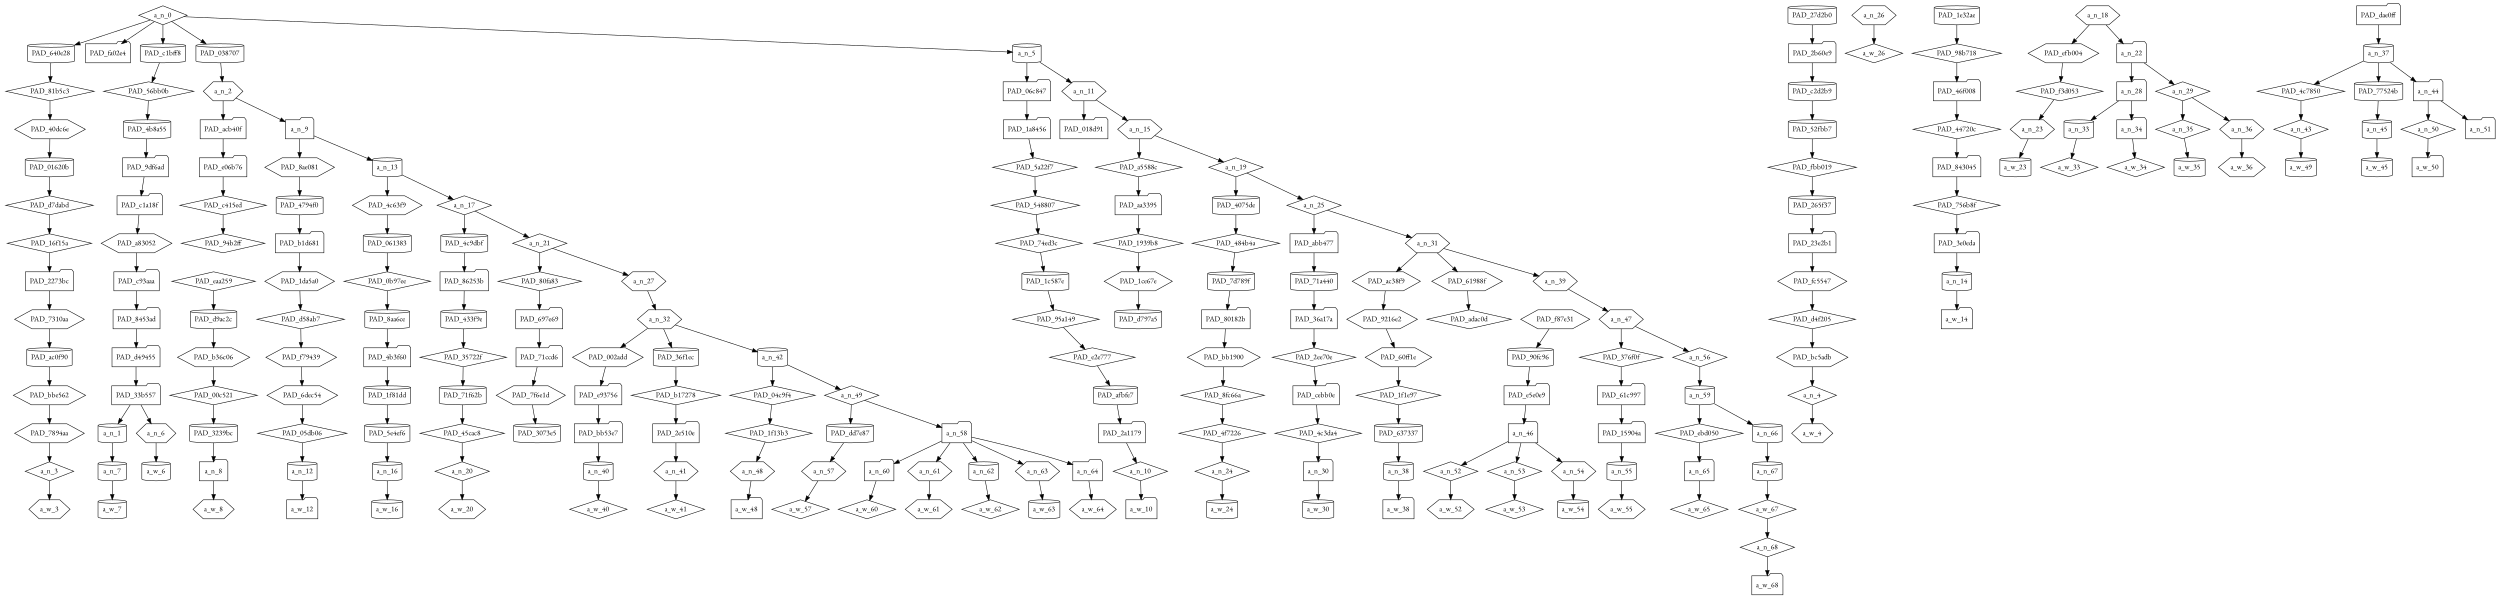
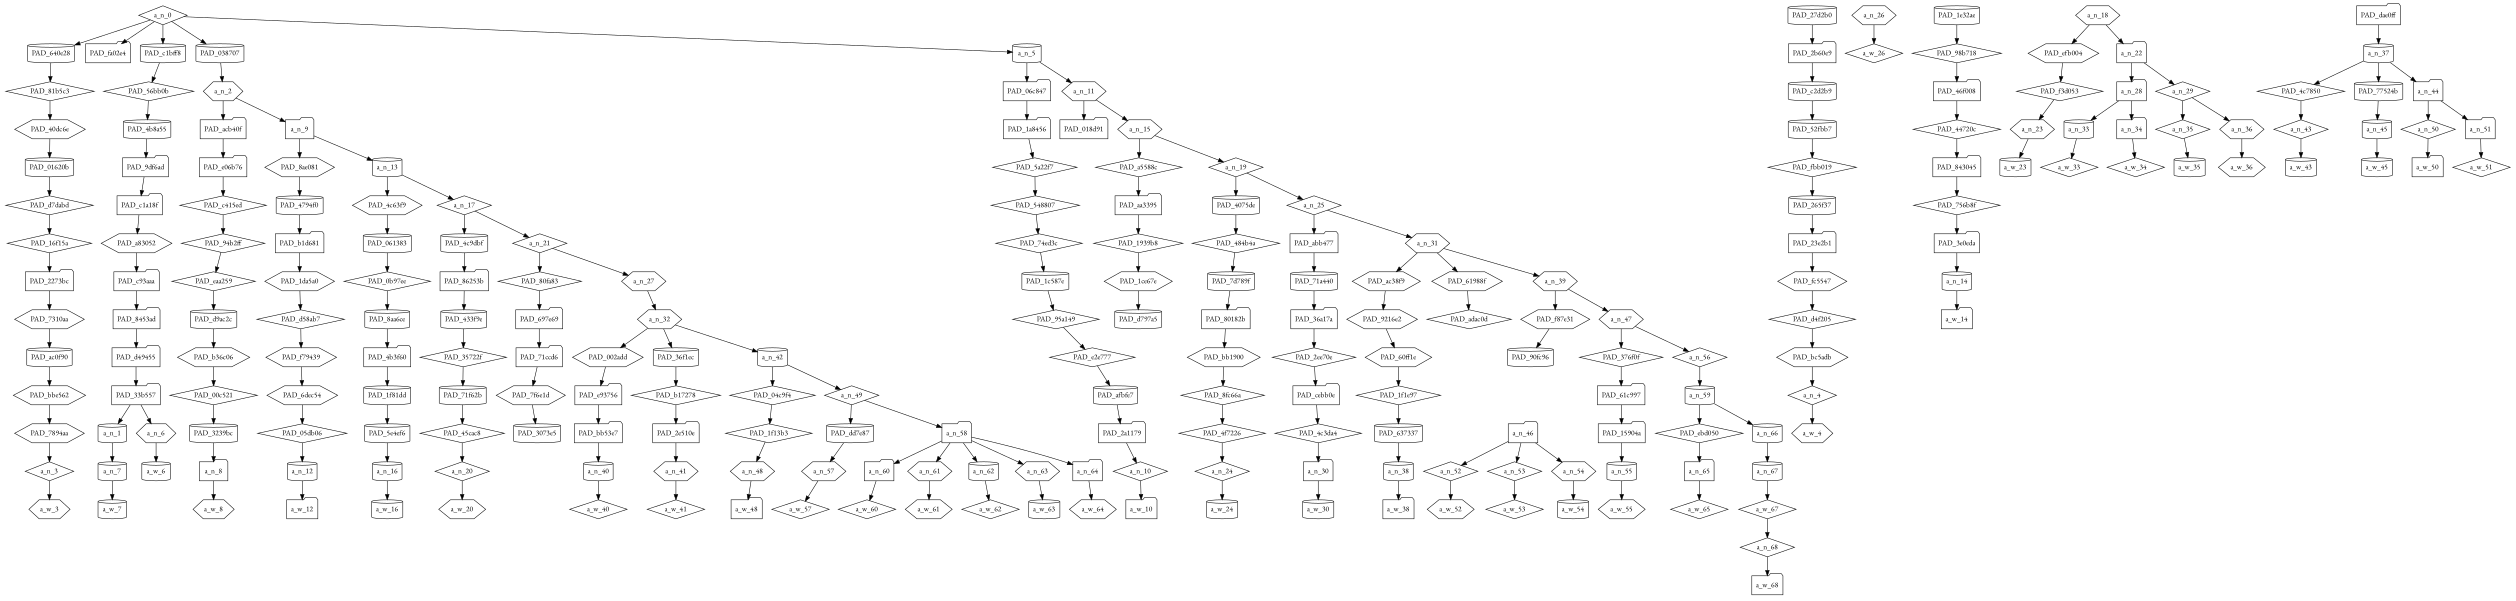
(2301, 167) -> (2301, 167)
none -> (2481, 167)
none -> (219, 260)
none -> (1555, 298)
(1527, 395) -> none
